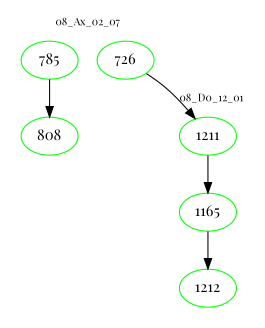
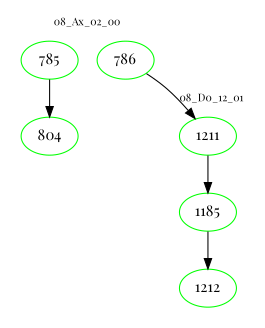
(88, 23) -> (88, 23)
(126, 60) -> (126, 60)
(50, 136) -> (50, 136)
(208, 212) -> (208, 212)
